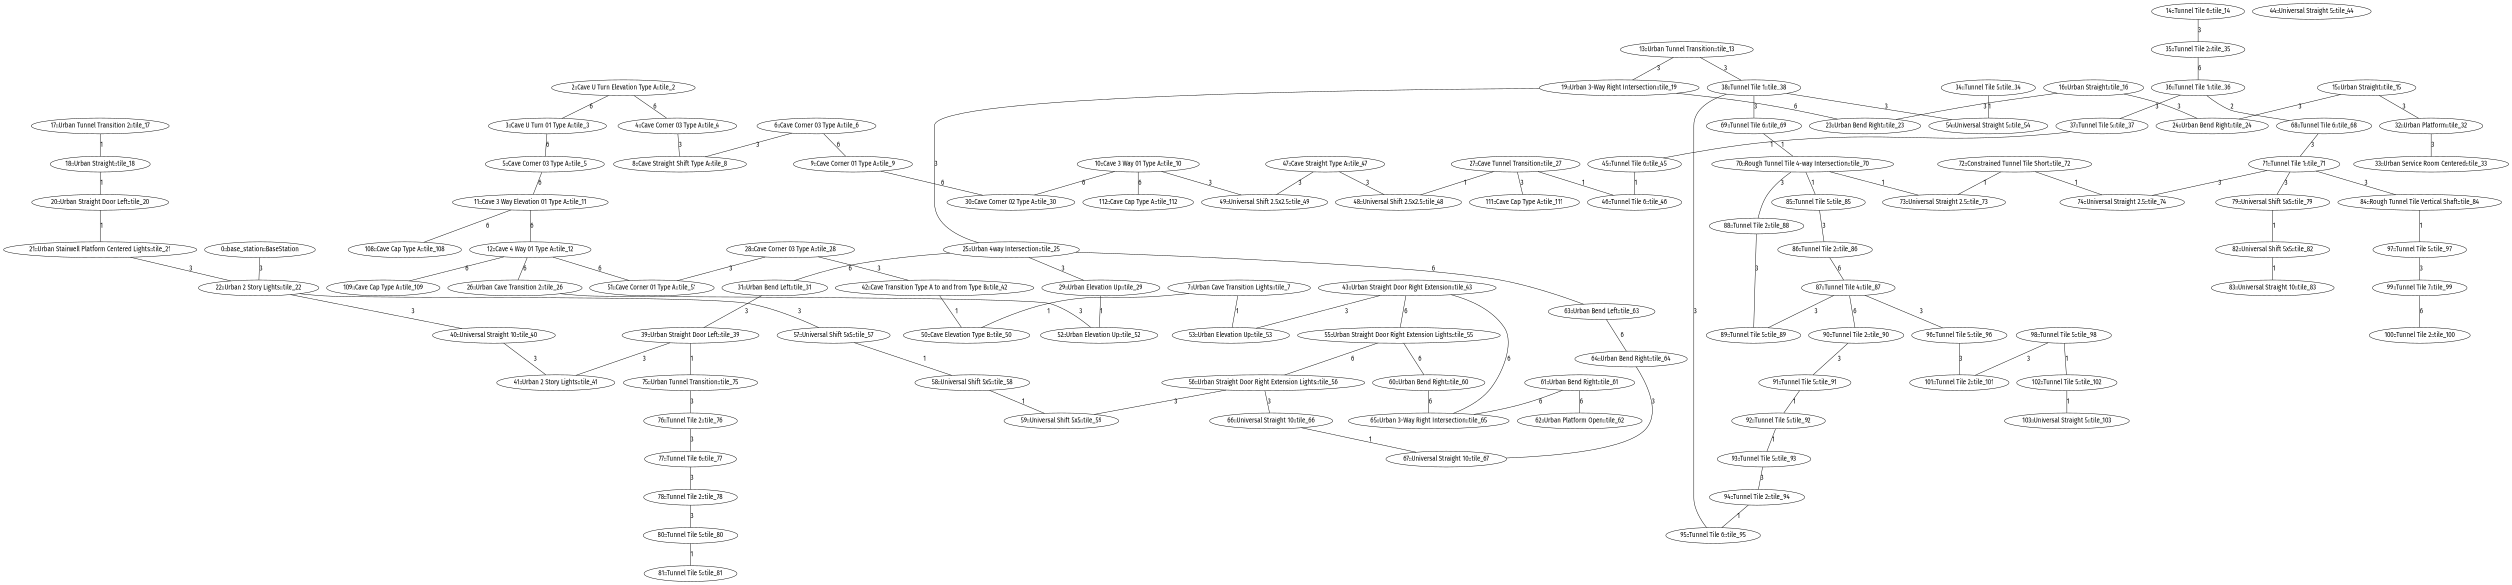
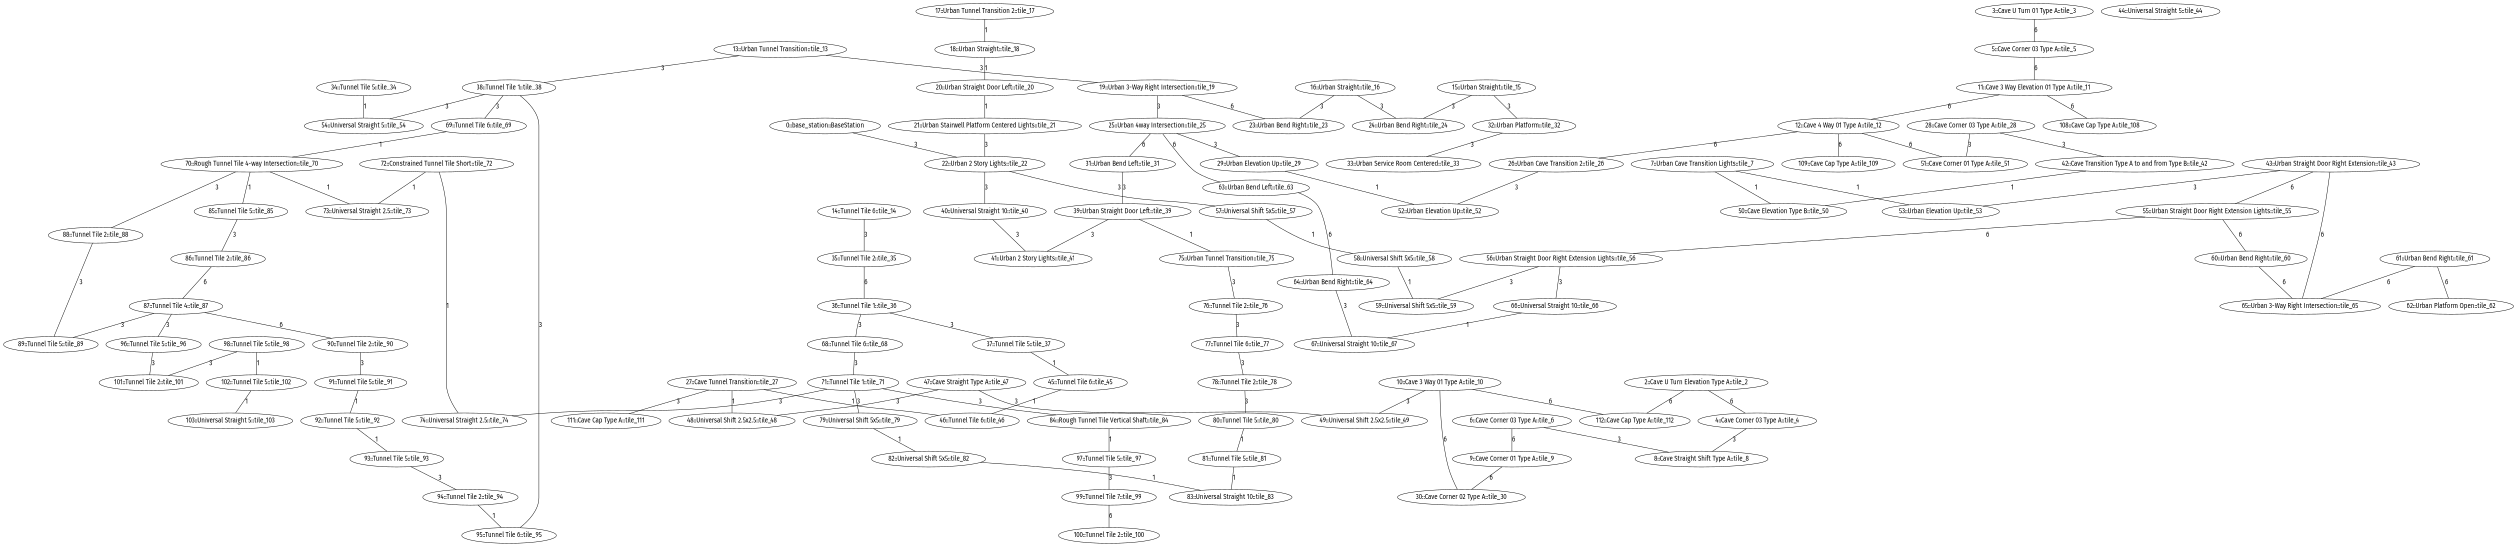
(585, 107) -> (1666, 402)
(2232, 107) -> (860, 325)
none -> (1233, 478)
